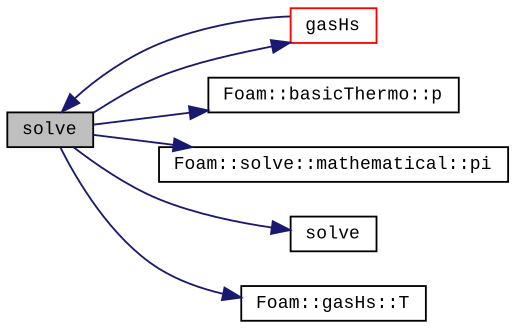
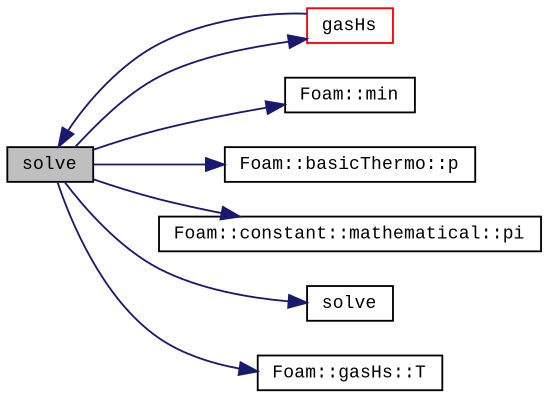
none -> (350, 95)
(334, 164) -> (350, 234)
